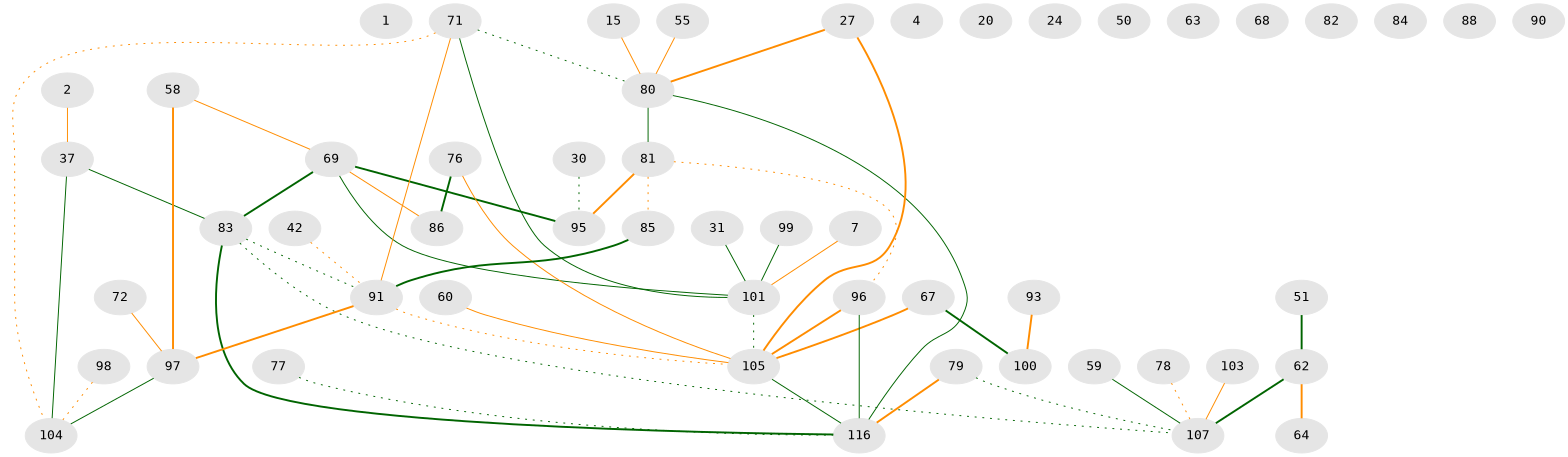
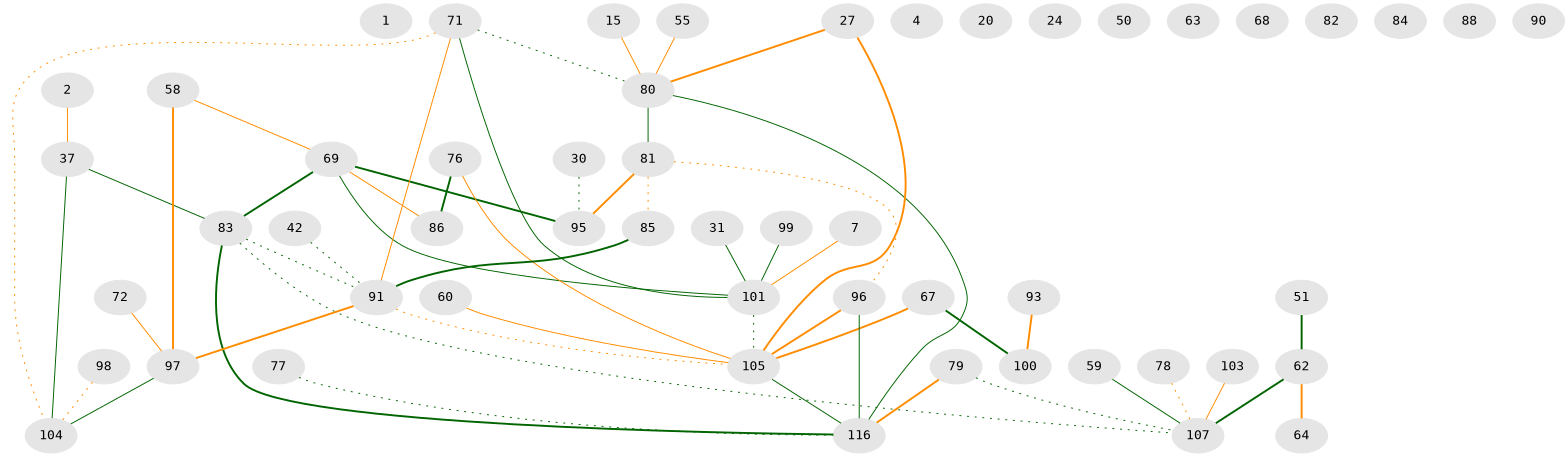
(336, 263) -> (336, 263)
